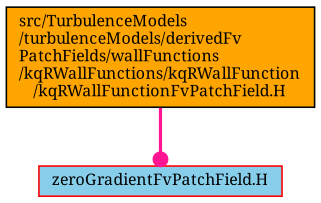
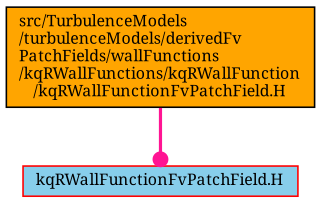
(160, 181) -> (160, 181)
